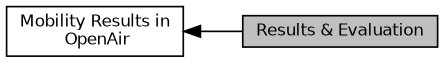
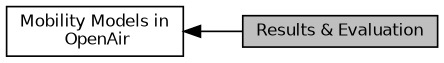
(95, 31) -> (95, 31)
